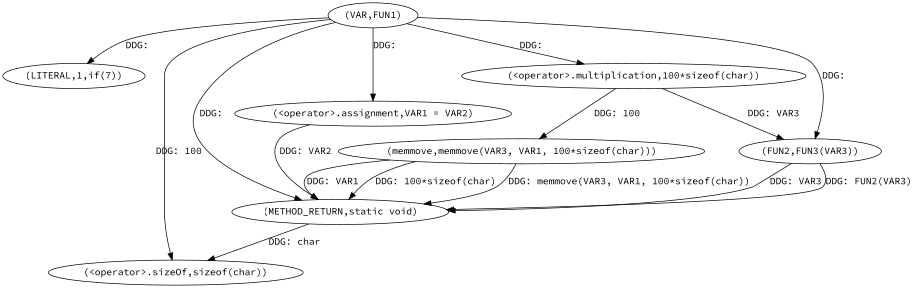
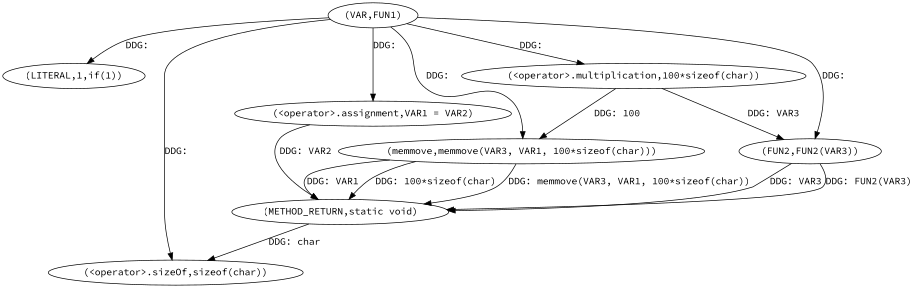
(74, 76) -> (74, 76)
(201, 99) -> (449, 97)
(179, 151) -> (179, 151)
(810, 151) -> (810, 151)
